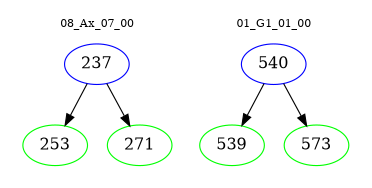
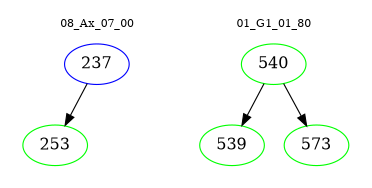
(274, 24) -> (274, 24)
(274, 64) -> (274, 64)
(140, 145) -> none
